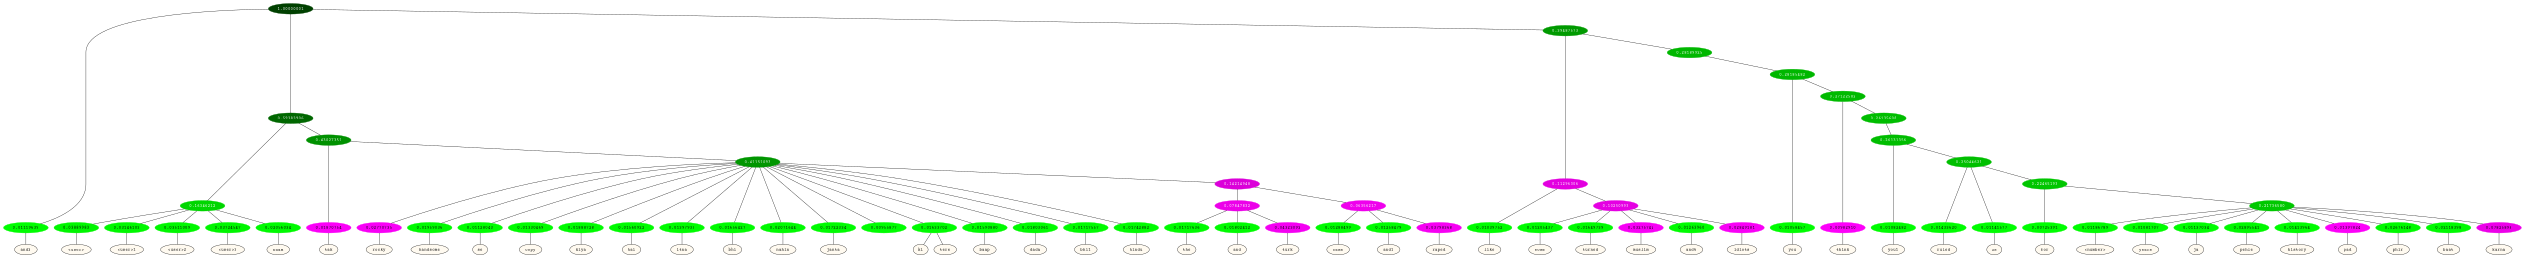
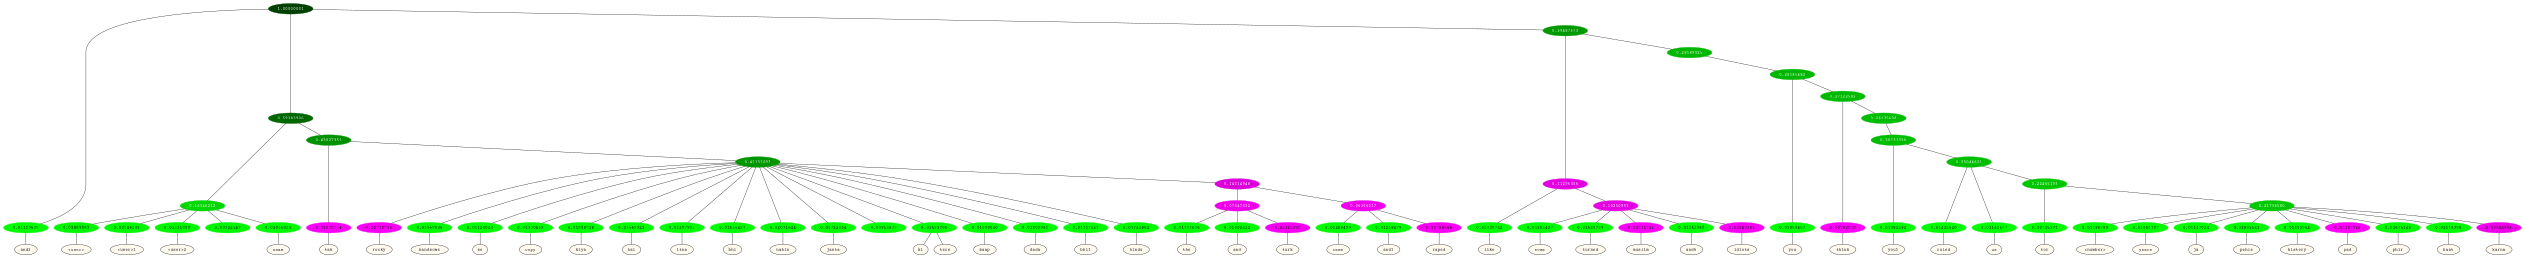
(228, 250) -> none
